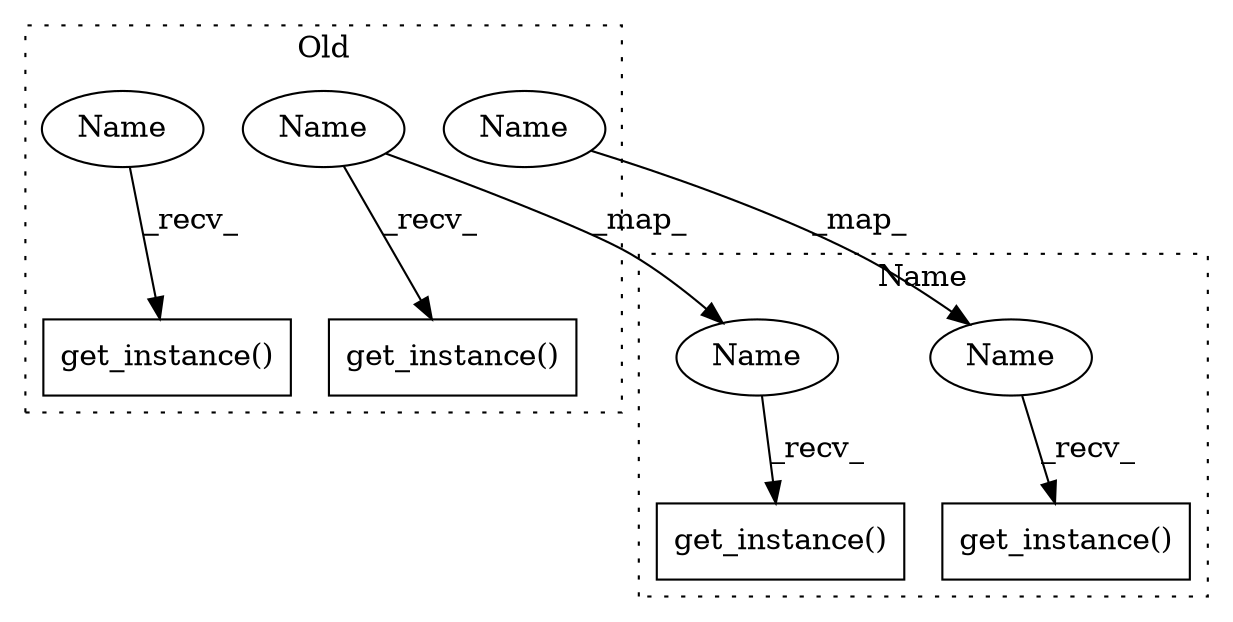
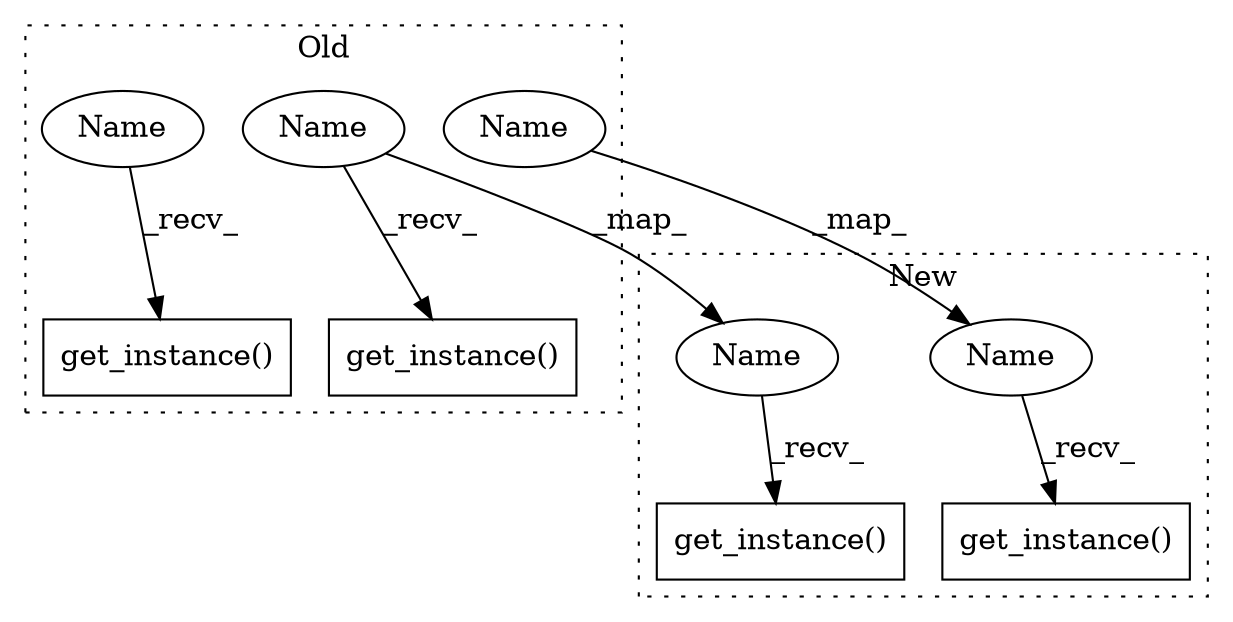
(923, 278) -> (923, 278)
